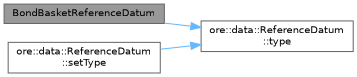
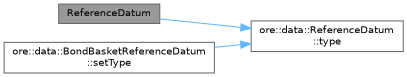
(84, 14) -> (109, 14)
(84, 58) -> (109, 58)
